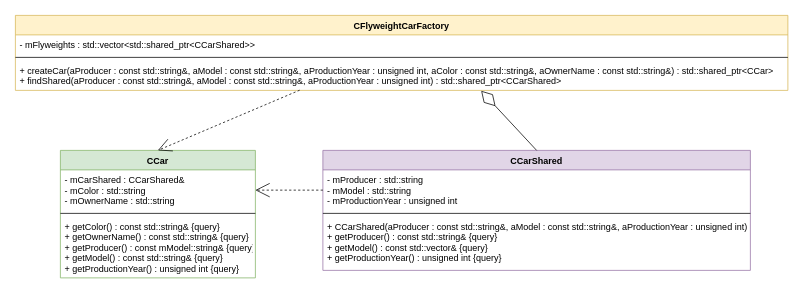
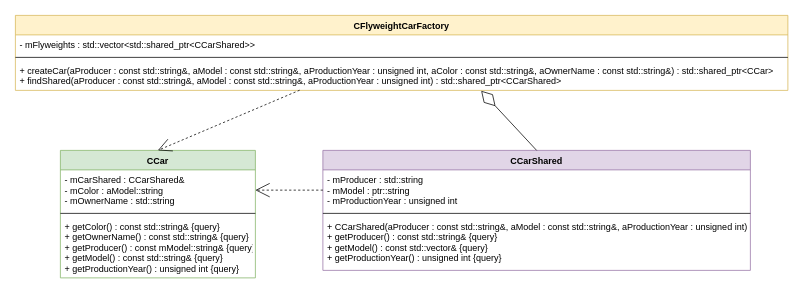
(125, 180) -> (125, 180)
(383, 180) -> (383, 180)
